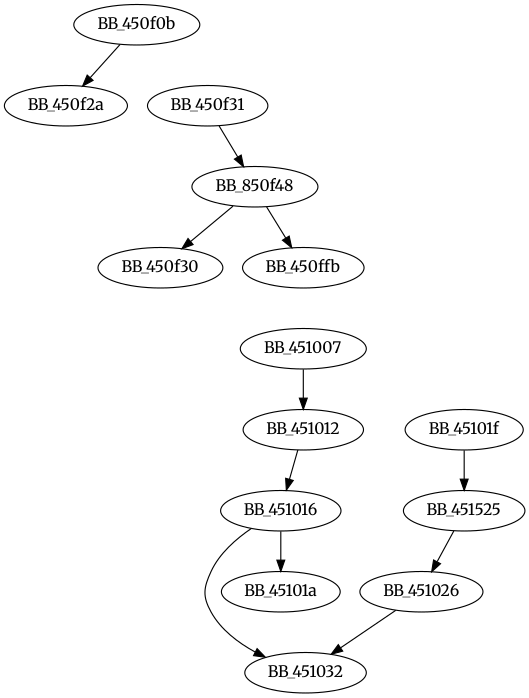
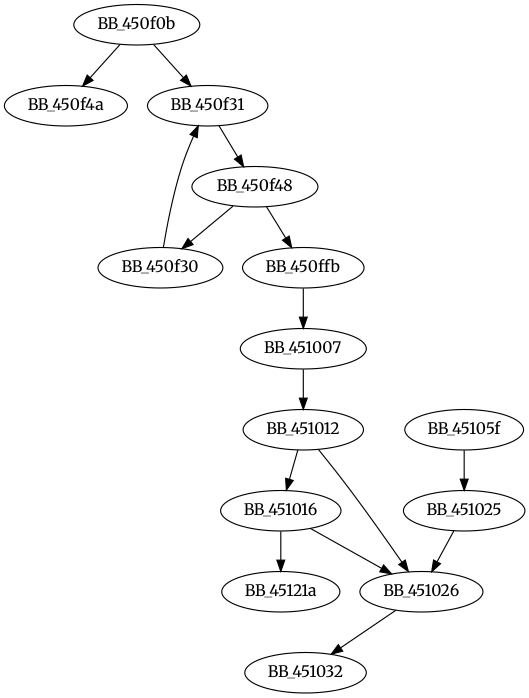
none -> (169, 61)
(66, 106) -> (66, 106)
(255, 187) -> (255, 187)
none -> (175, 191)
none -> (303, 303)
(464, 430) -> (464, 430)
none -> (361, 505)
(464, 511) -> (464, 511)
(205, 592) -> (346, 548)
(281, 592) -> (281, 592)
